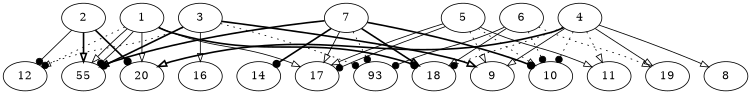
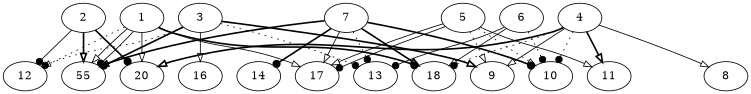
(591, 41) -> (593, 43)
(376, 76) -> (376, 76)
(668, 76) -> none
